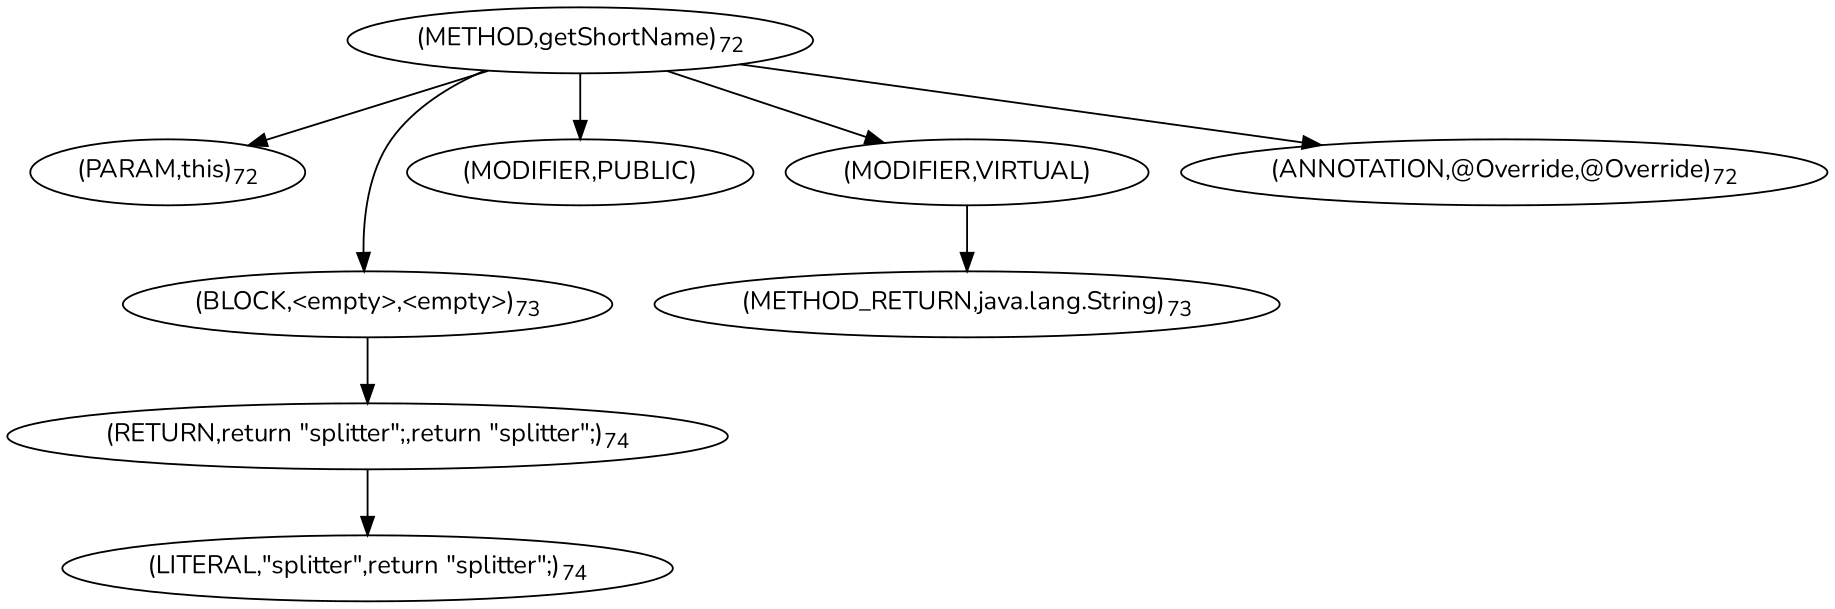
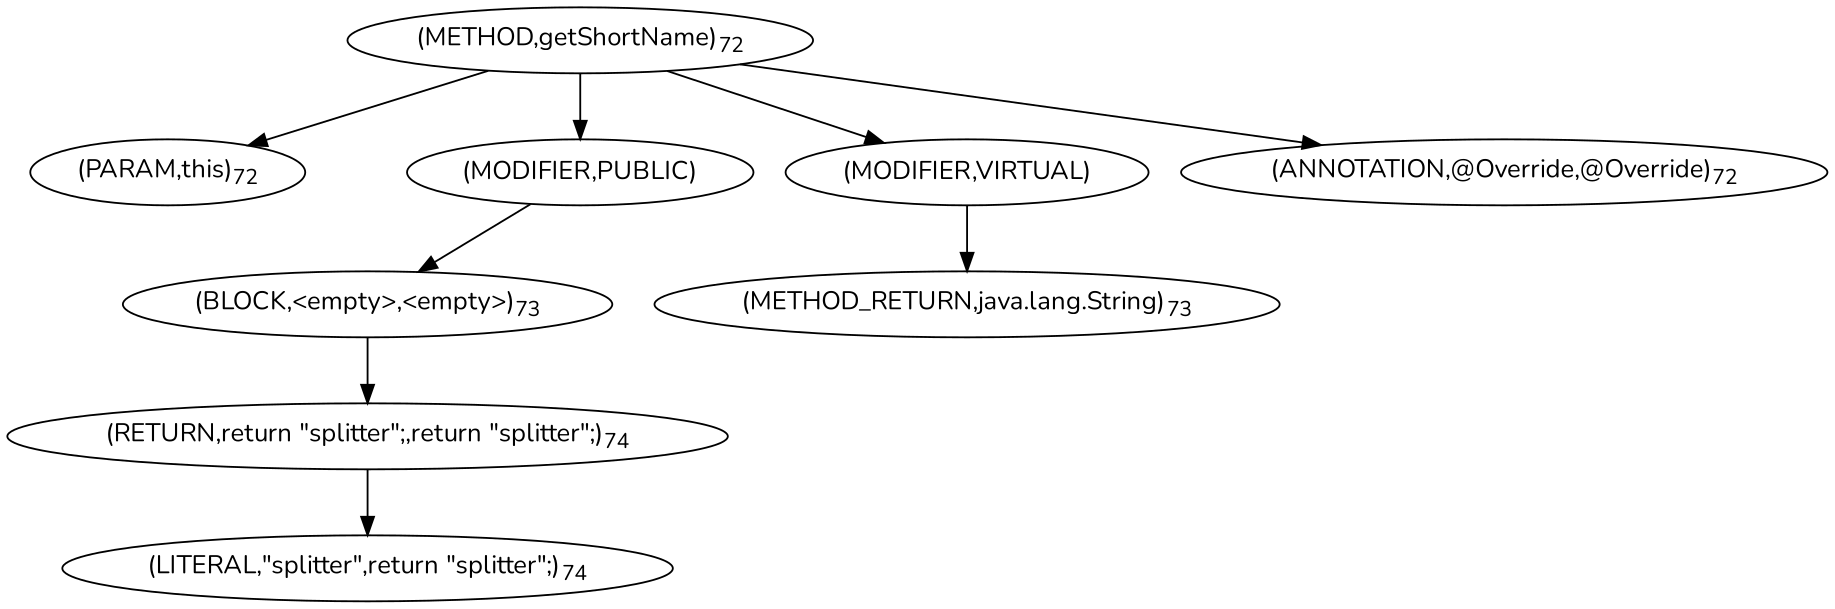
(391, 140) -> (482, 233)
